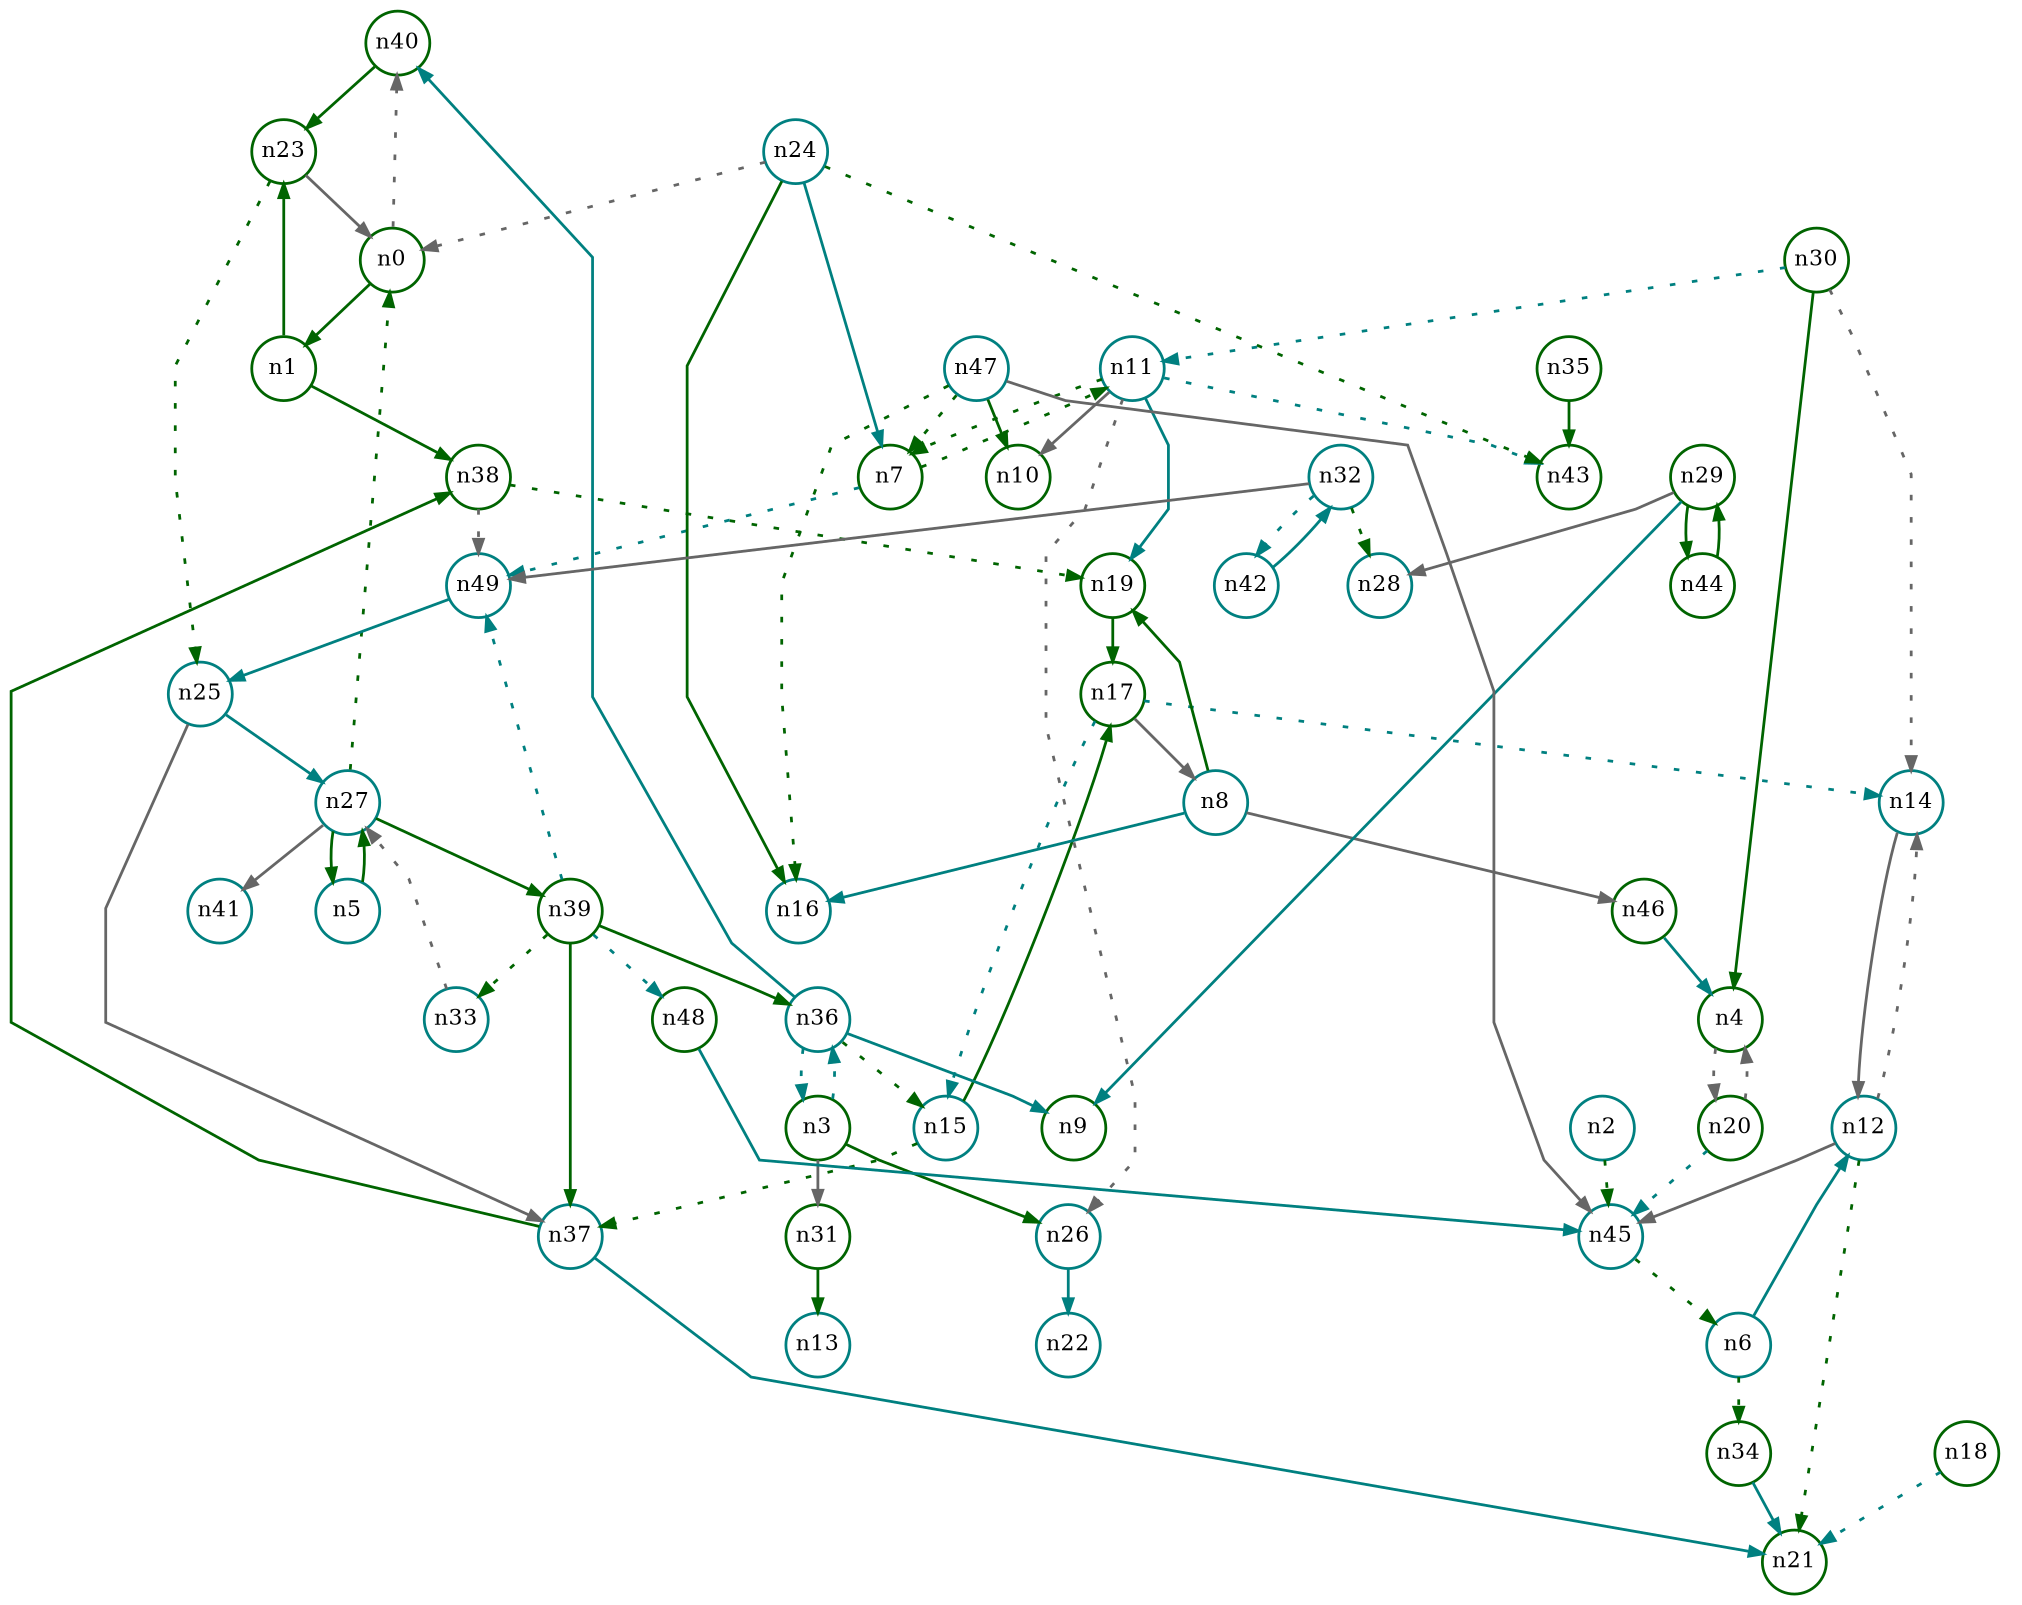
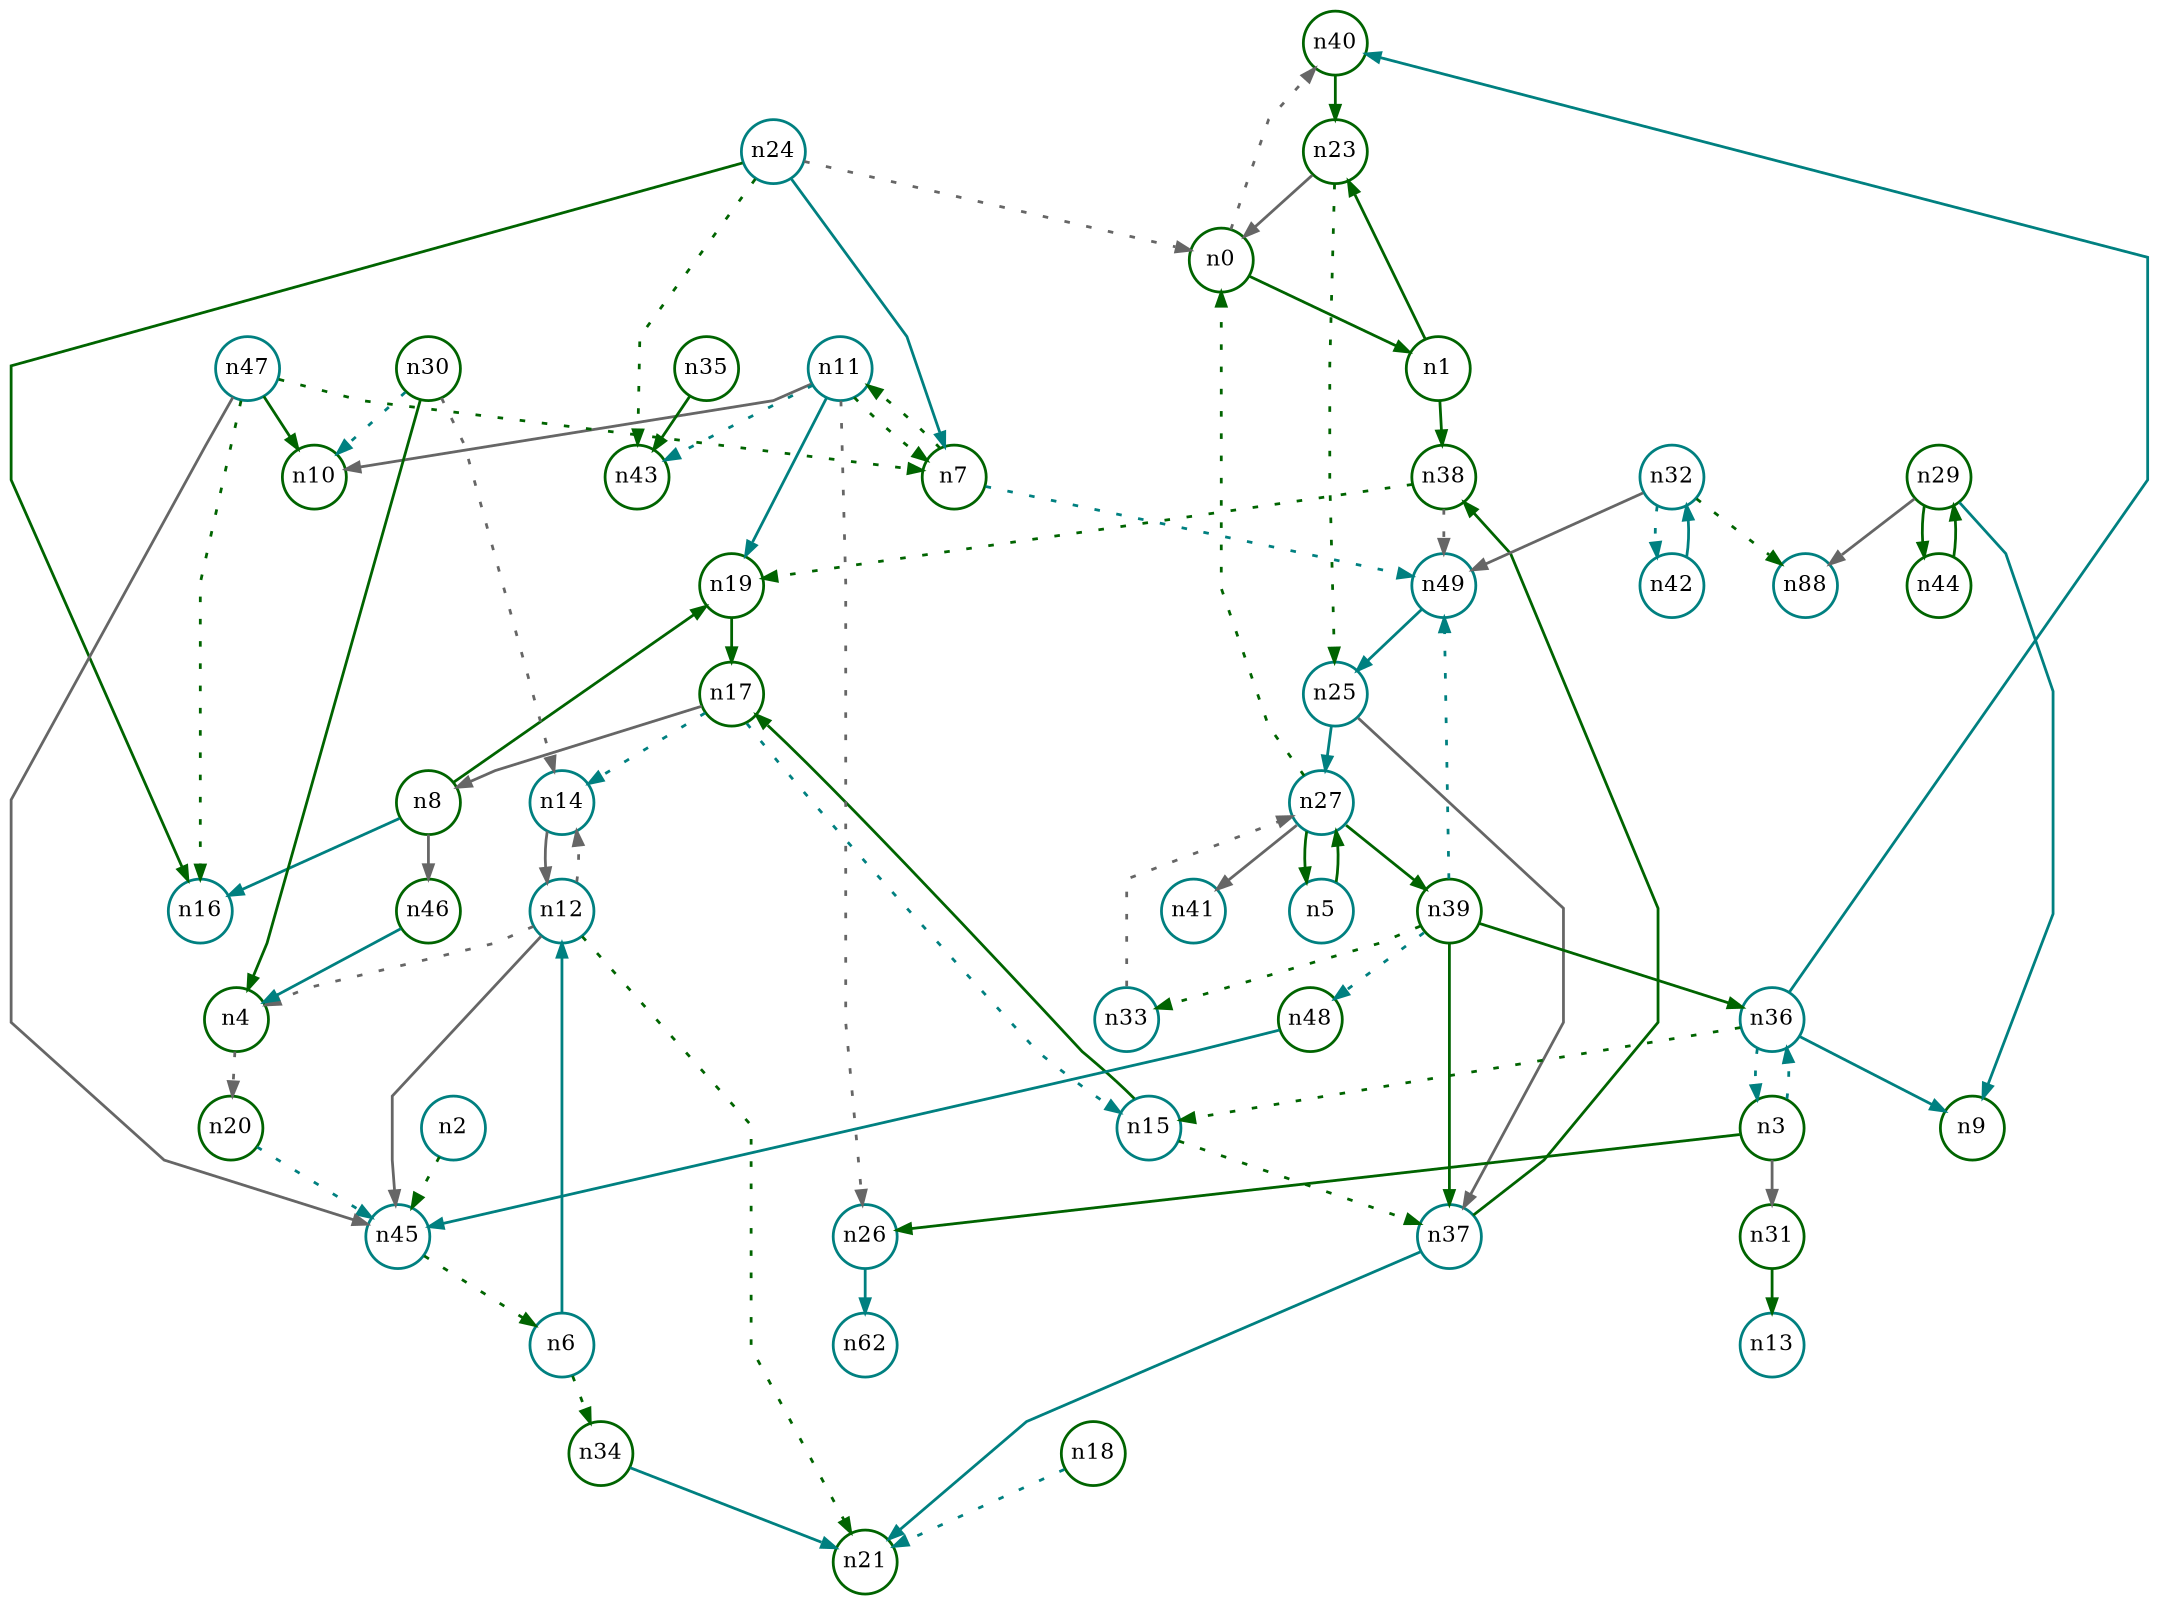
(1481, 313) -> (375, 419)
(1380, 586) -> (1805, 586)
(1216, 803) -> (428, 803)
(1747, 1081) -> (407, 964)
(1068, 1345) -> (865, 1345)
